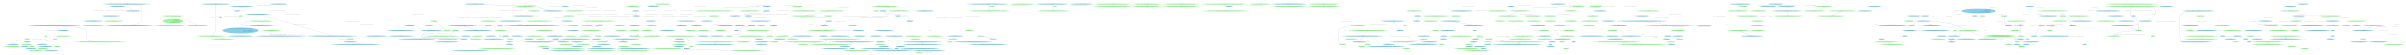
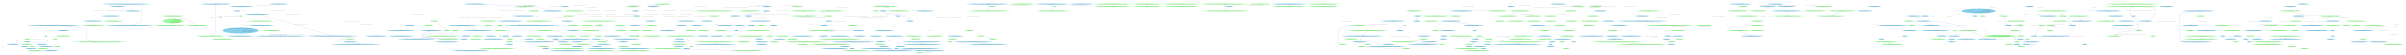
(12, 46) -> none
